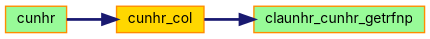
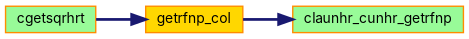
(36, 19) -> (51, 19)
(160, 19) -> (194, 19)
